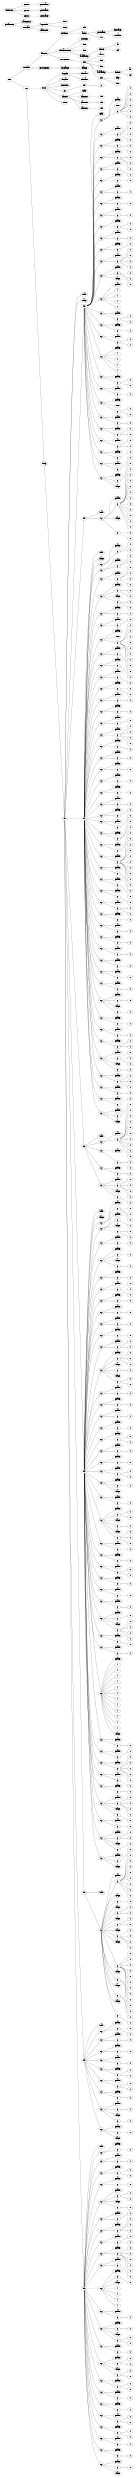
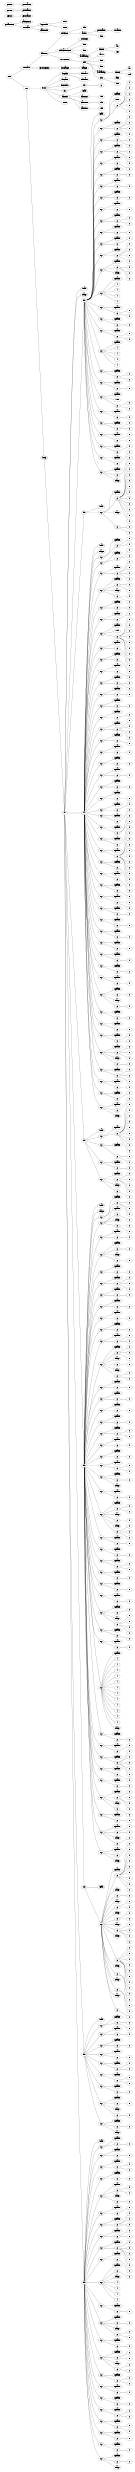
(9, 10) -> none
(118, 30) -> none
